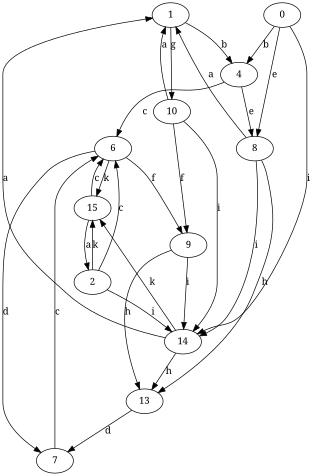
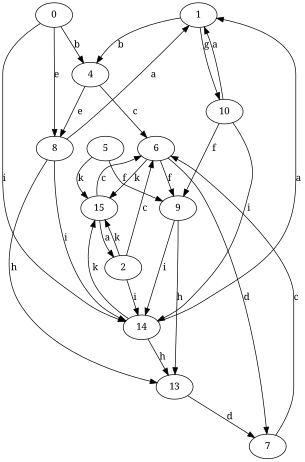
none -> (105, 149)
